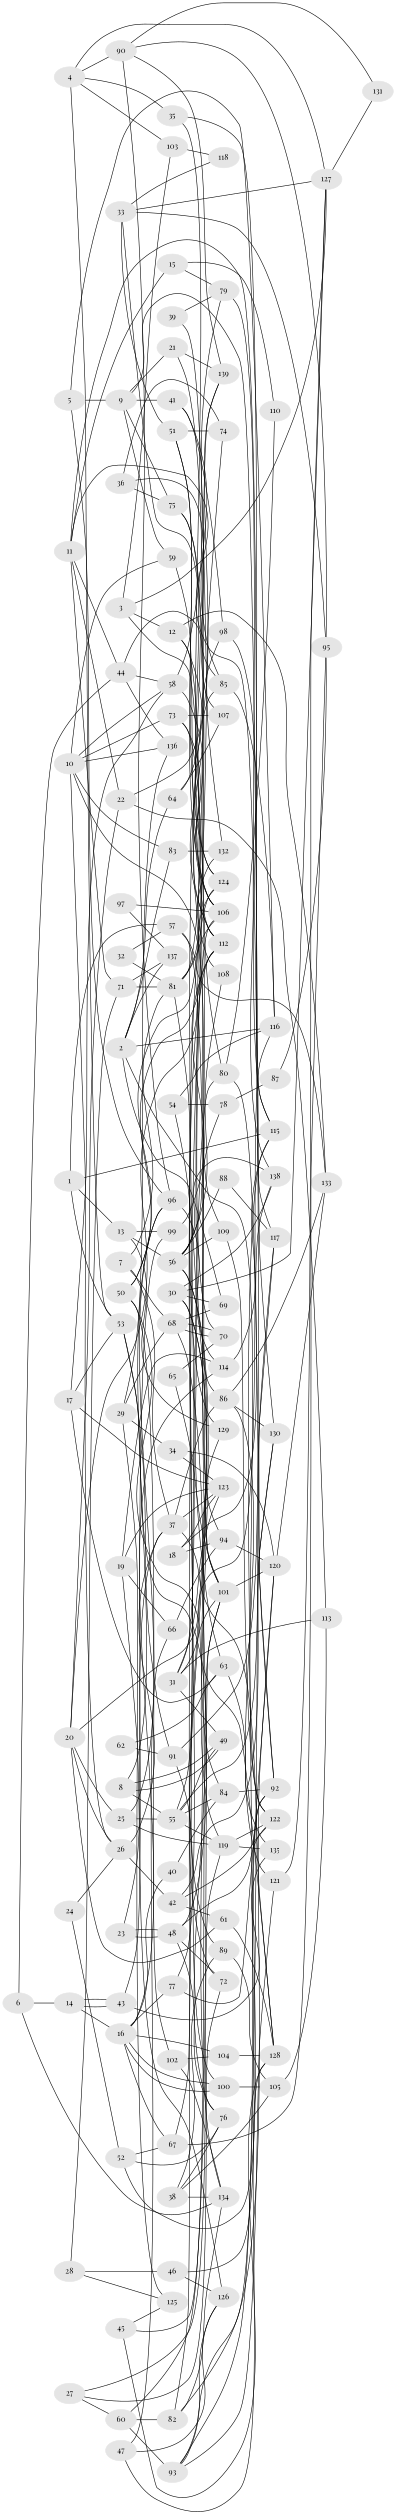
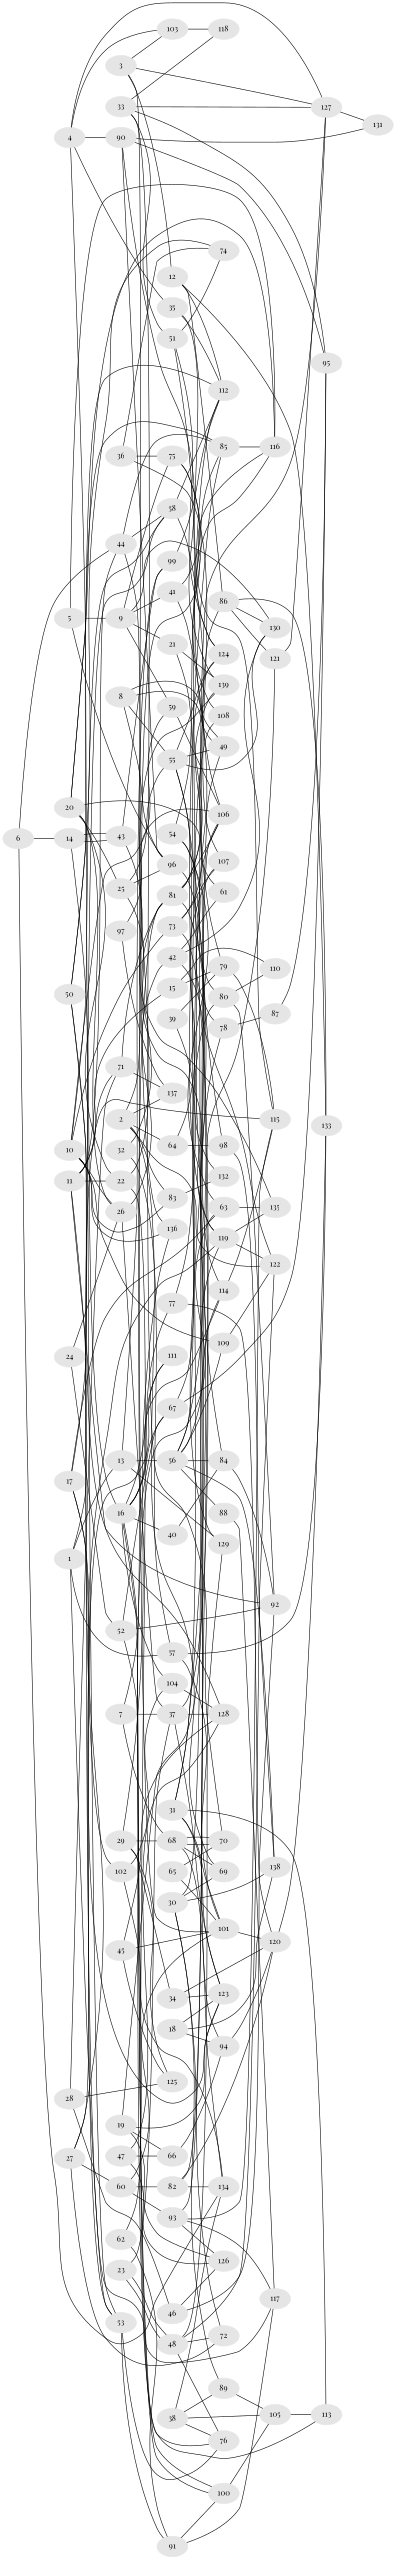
(147, 1075) -> (85, 654)
none -> (172, 1356)
(266, 2008) -> none
